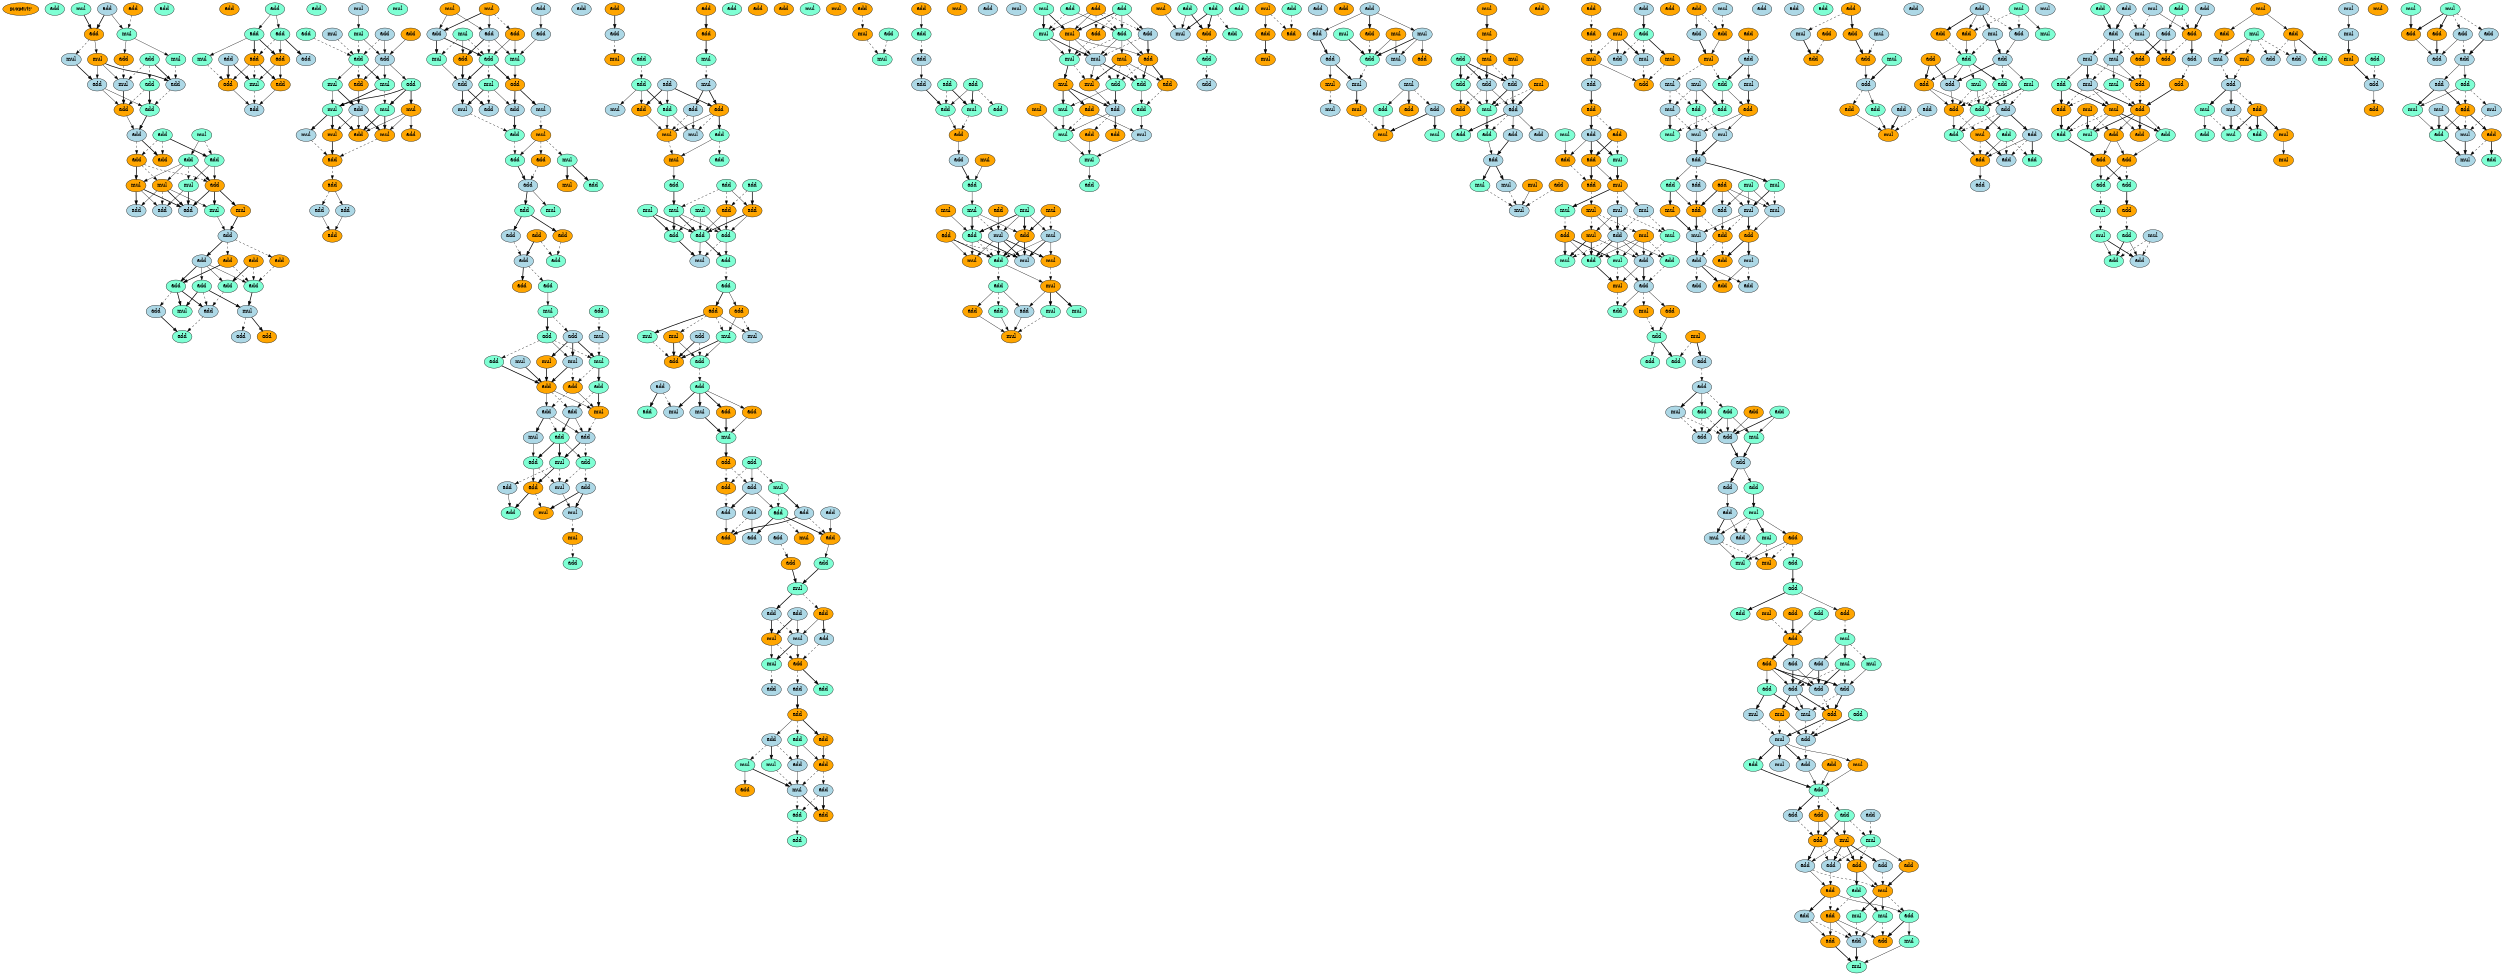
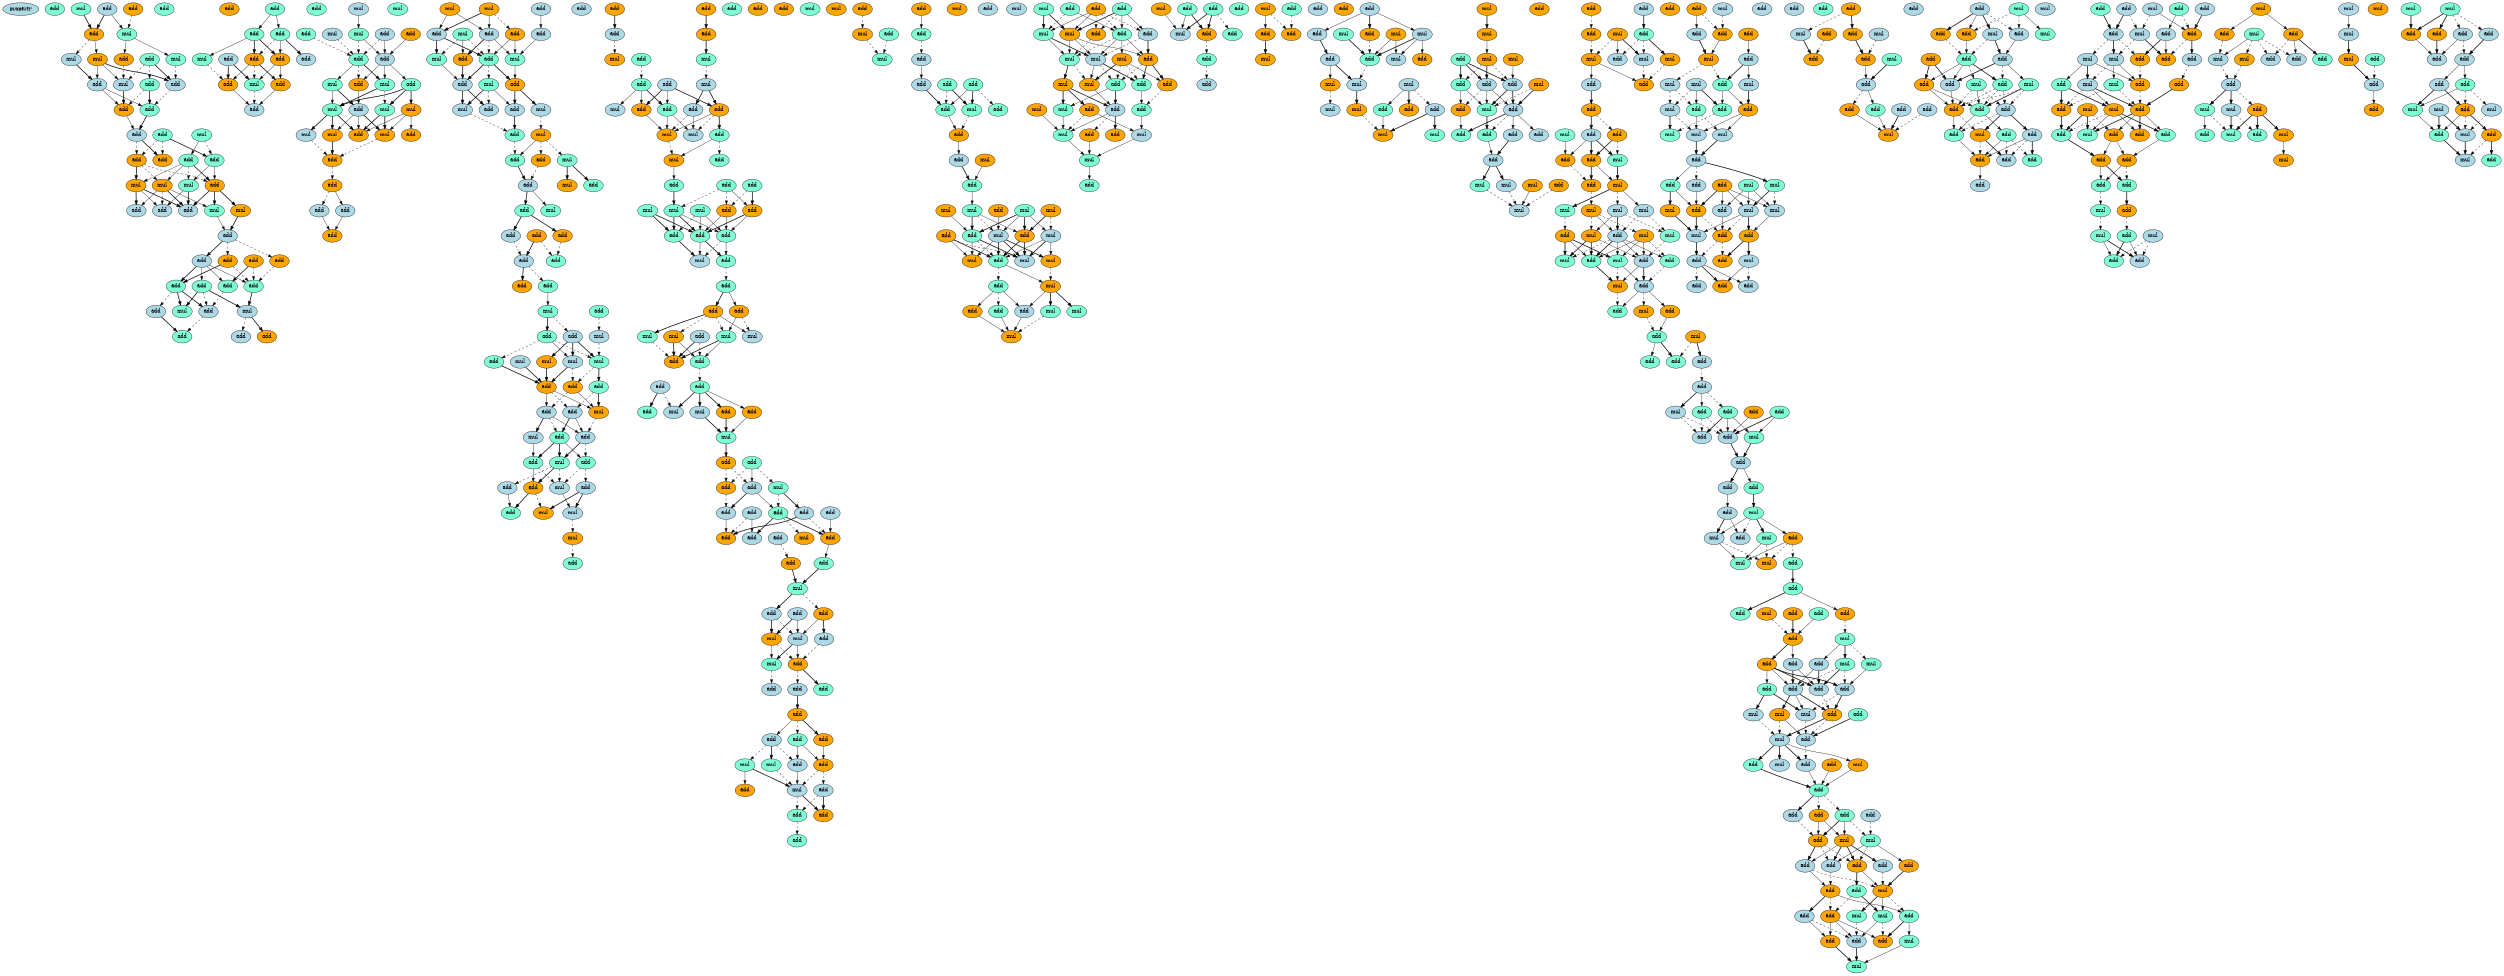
(21, 9) -> (21, 9)
